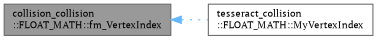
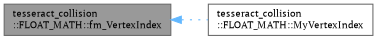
(88, 20) -> (88, 20)
